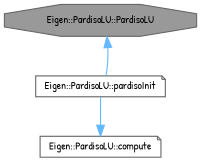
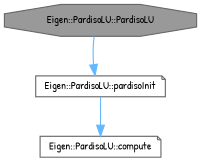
(108, 62) -> (93, 51)
